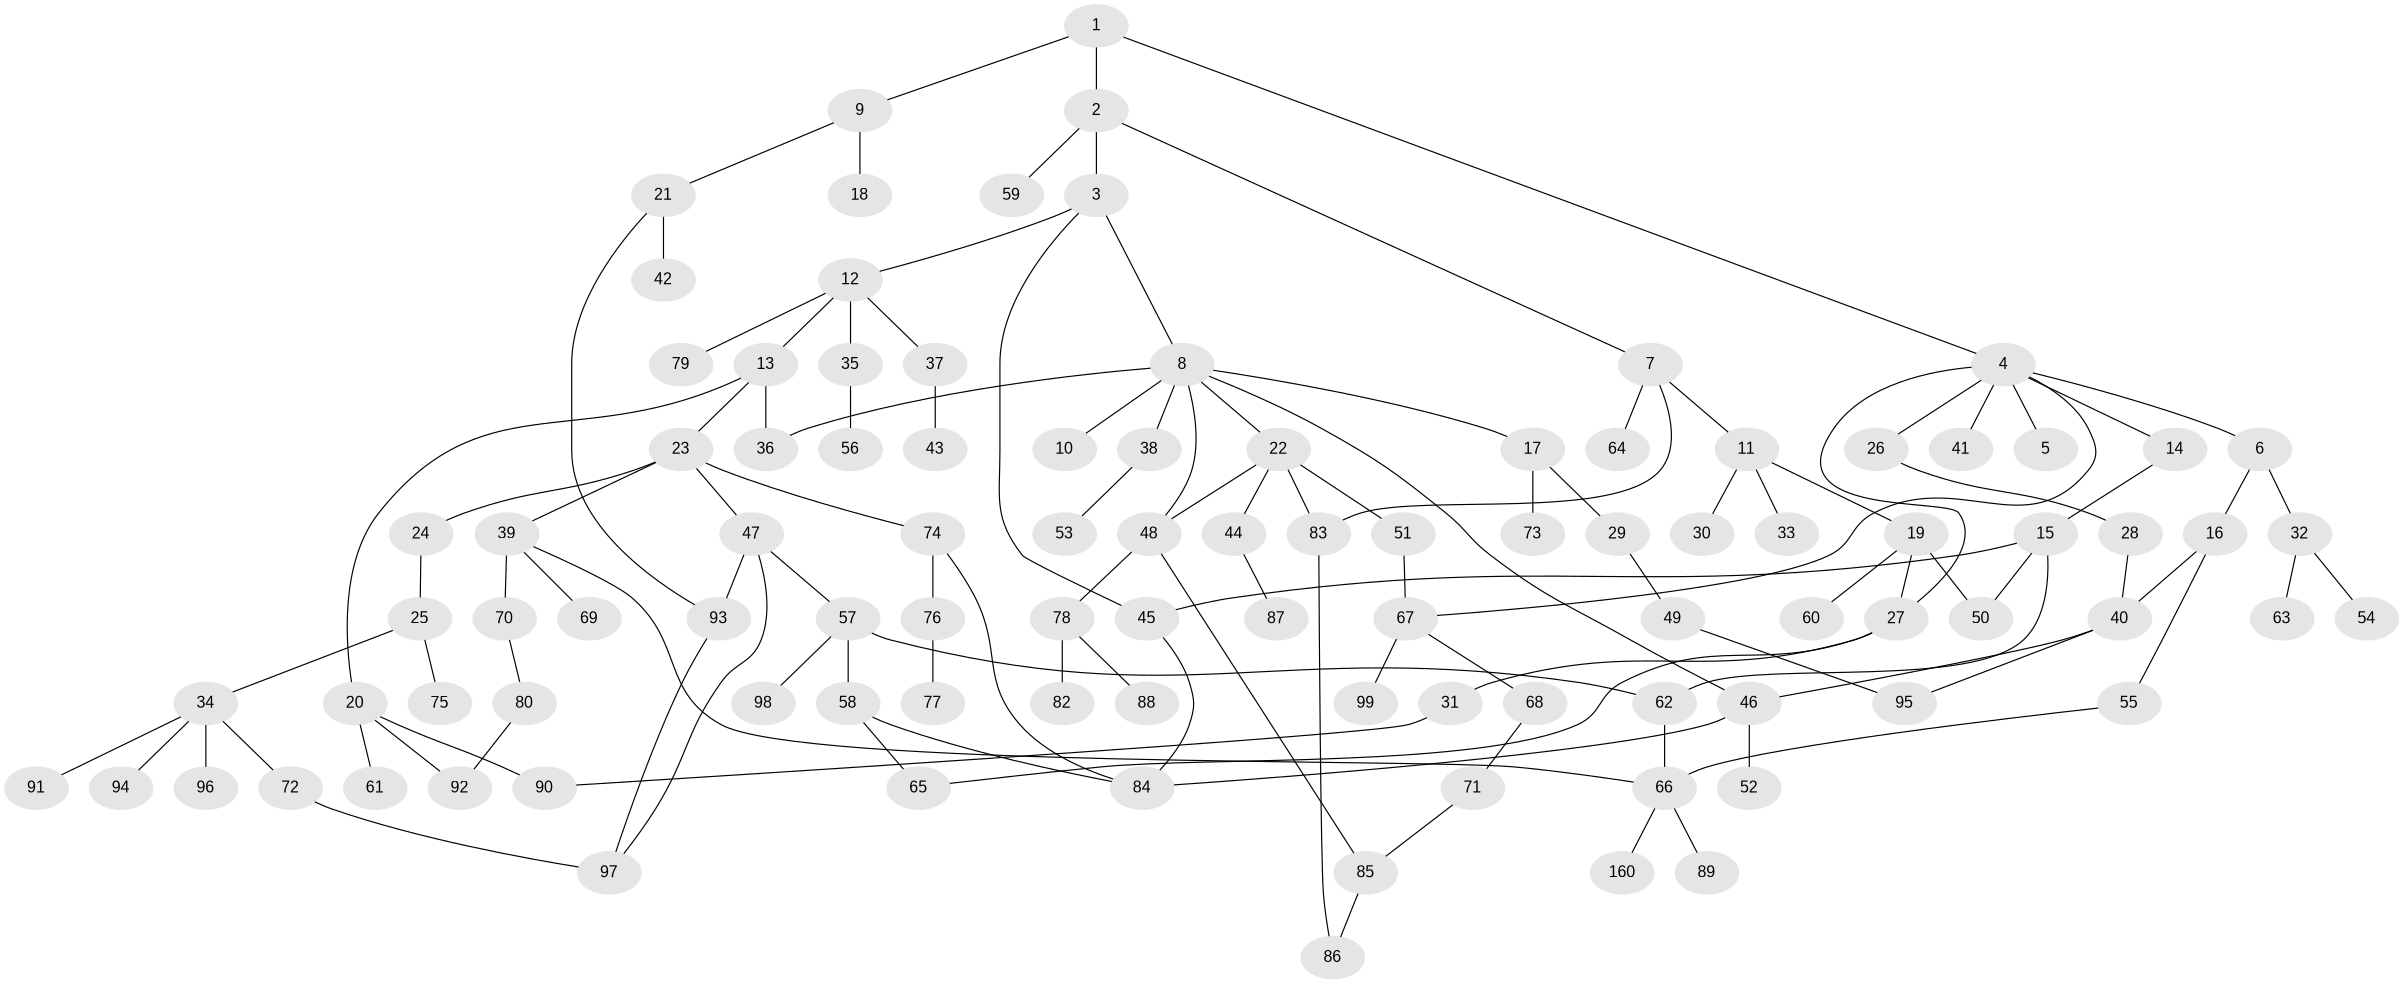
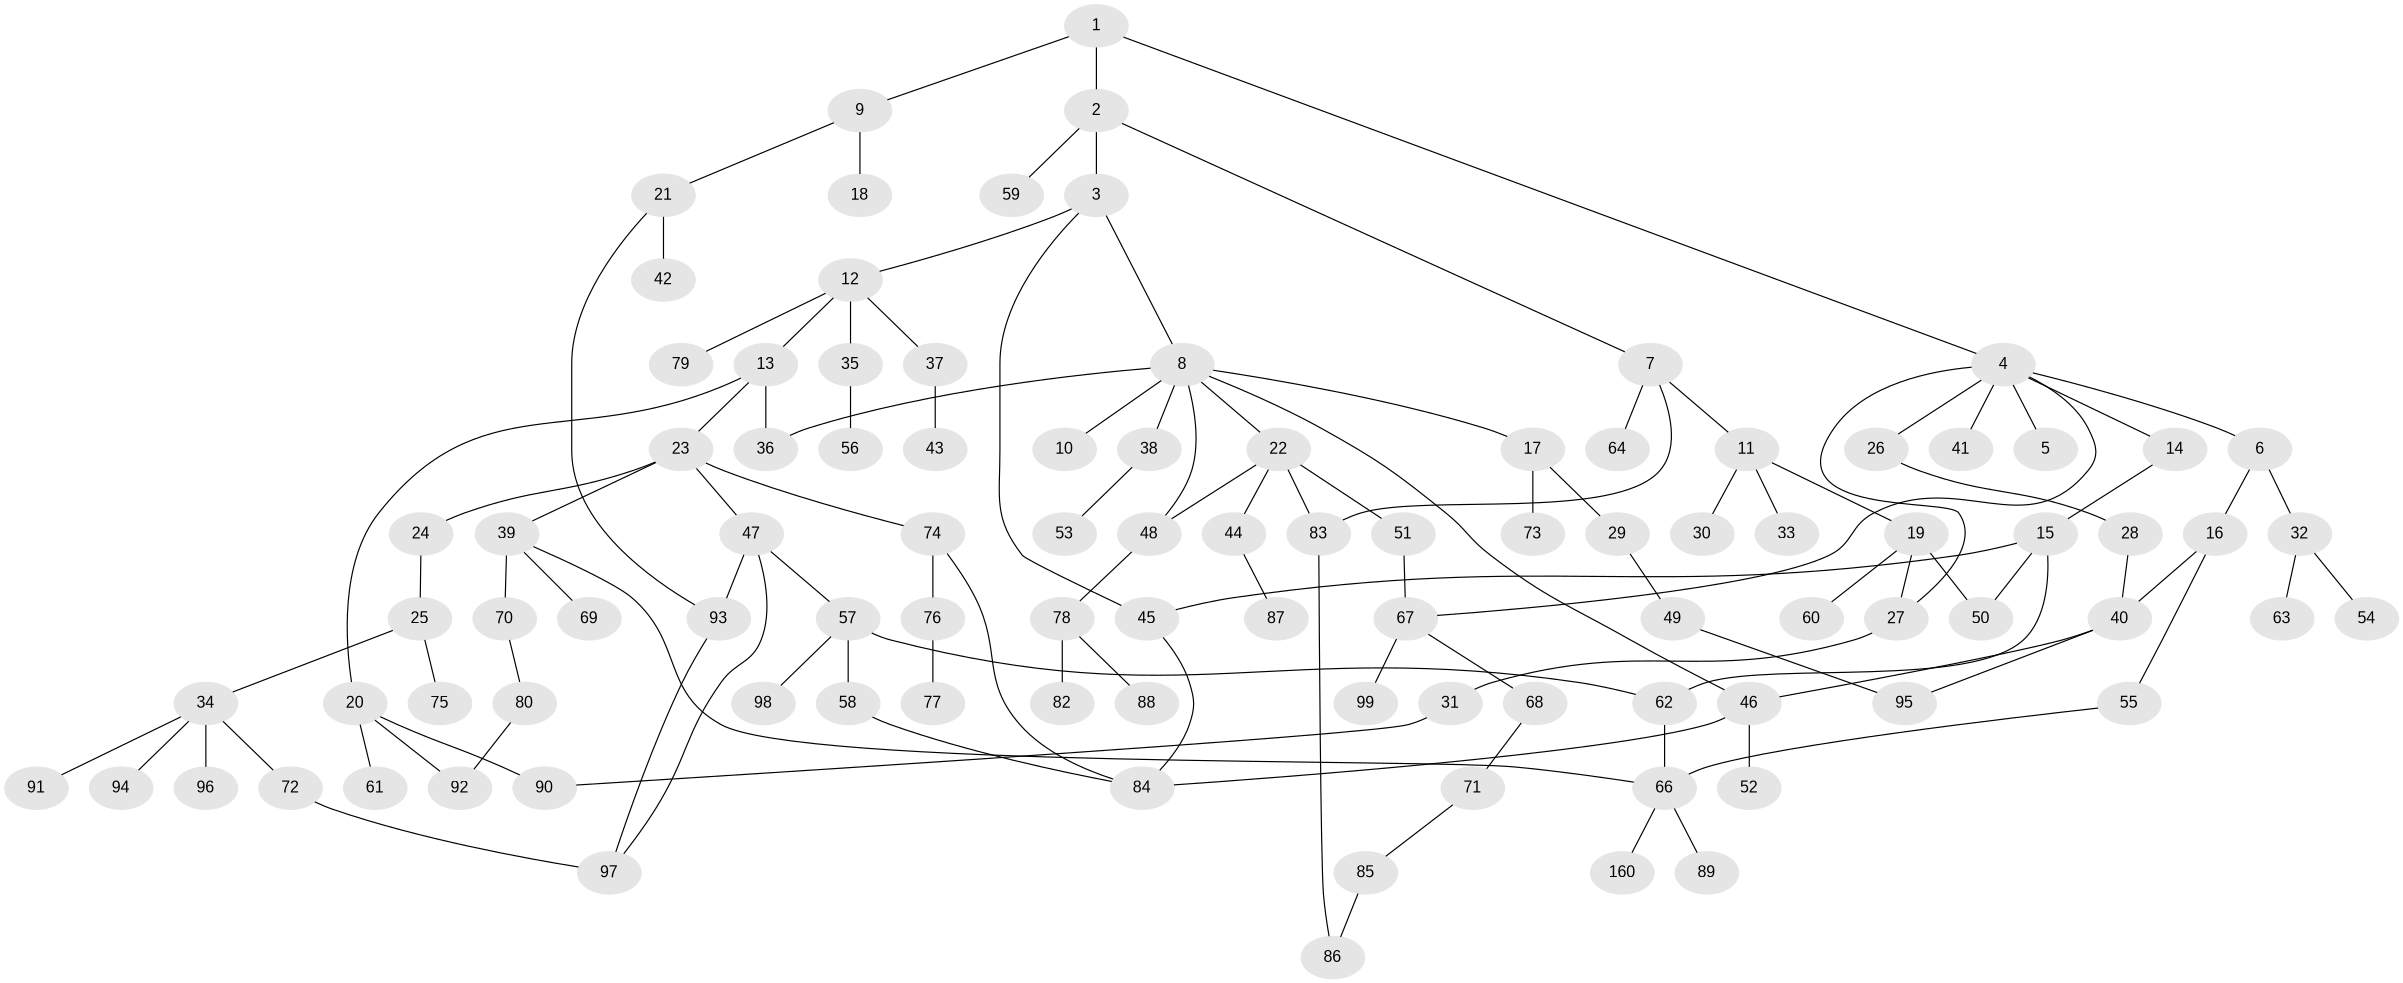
(1258, 704) -> none
(919, 788) -> none
